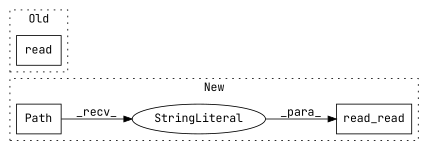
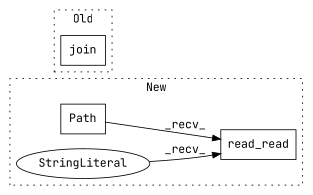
(39, 50) -> (83, 50)
(301, 113) -> (185, 150)
(93, 119) -> (159, 130)
